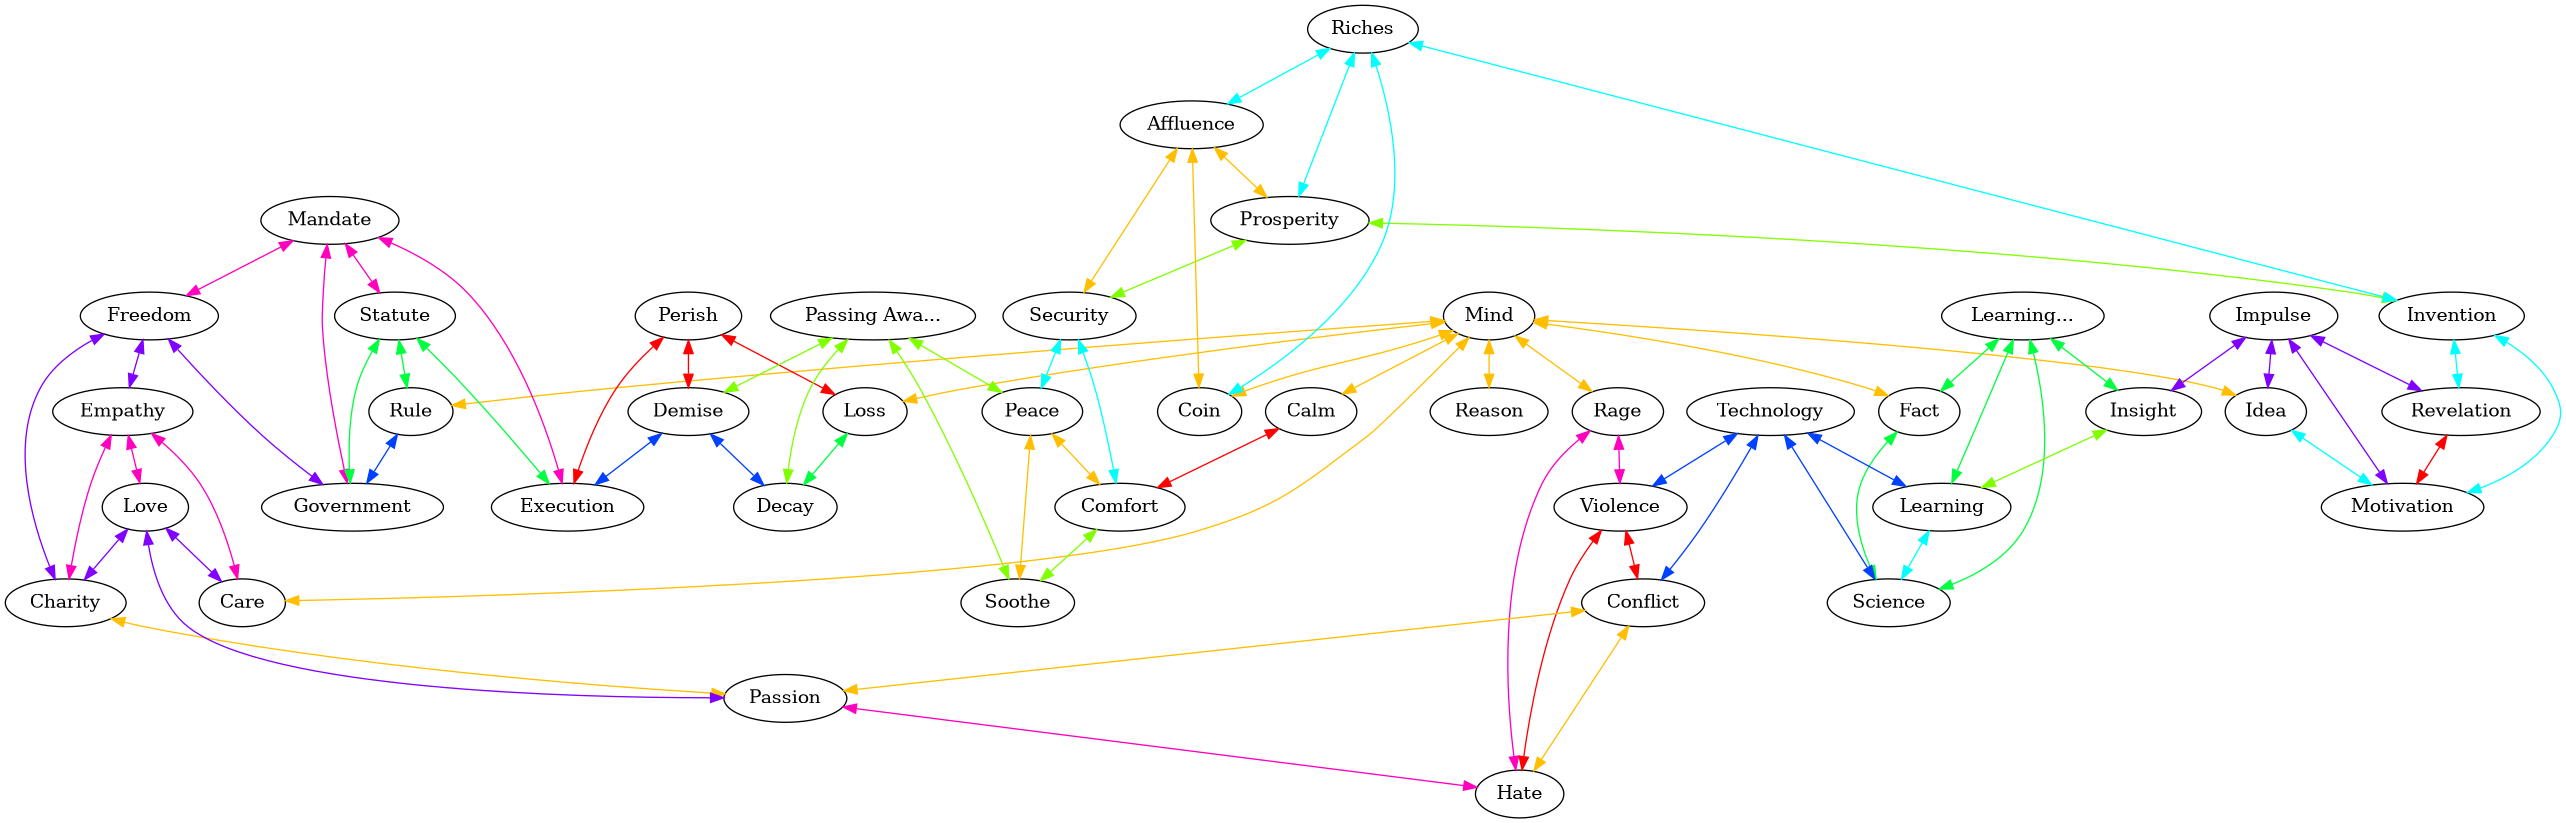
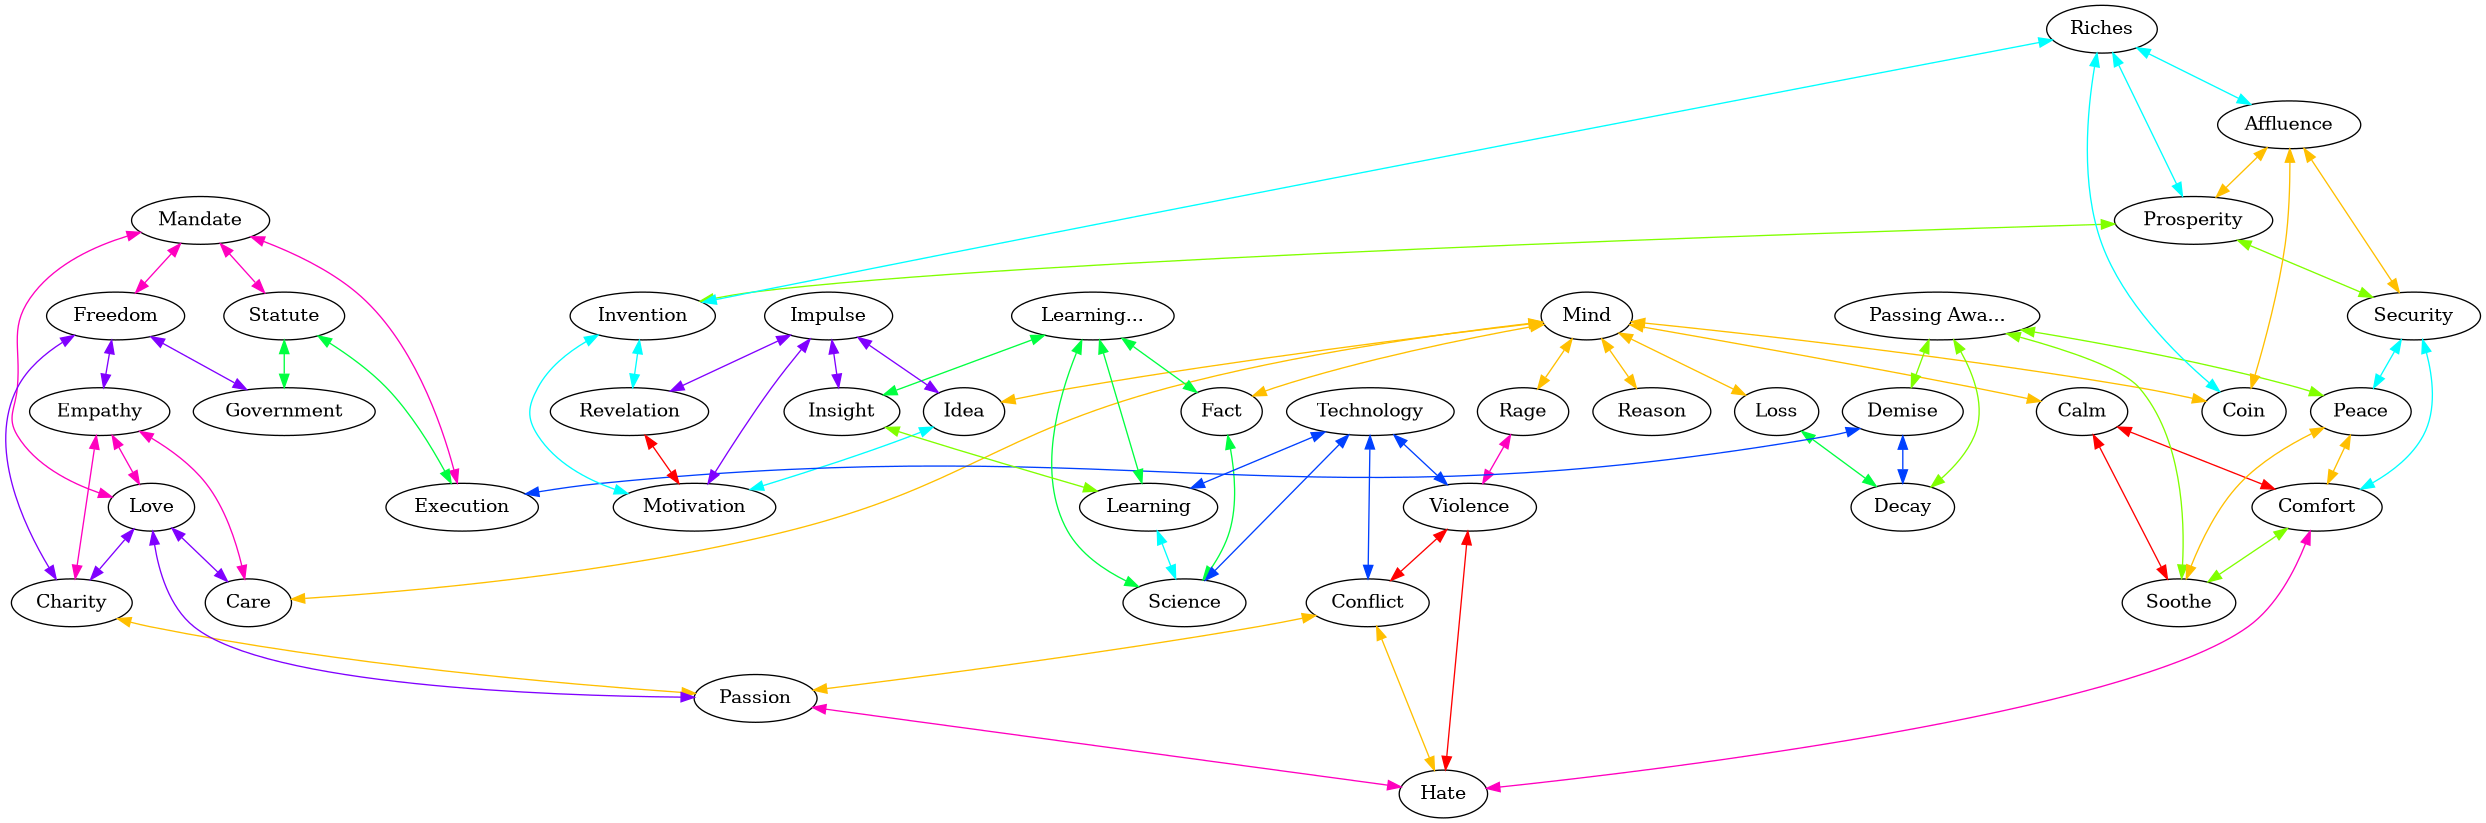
(688, 316) -> none
(326, 365) -> (18, 358)
(411, 412) -> none
none -> (2130, 507)
(1513, 589) -> (1931, 725)
